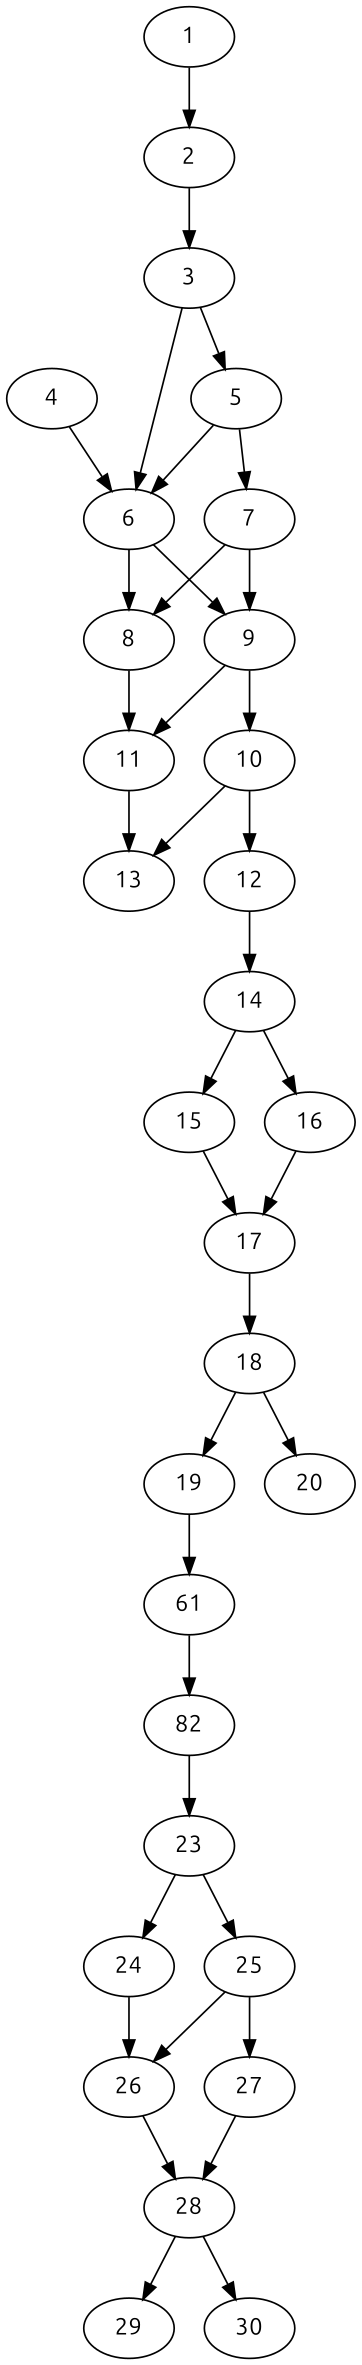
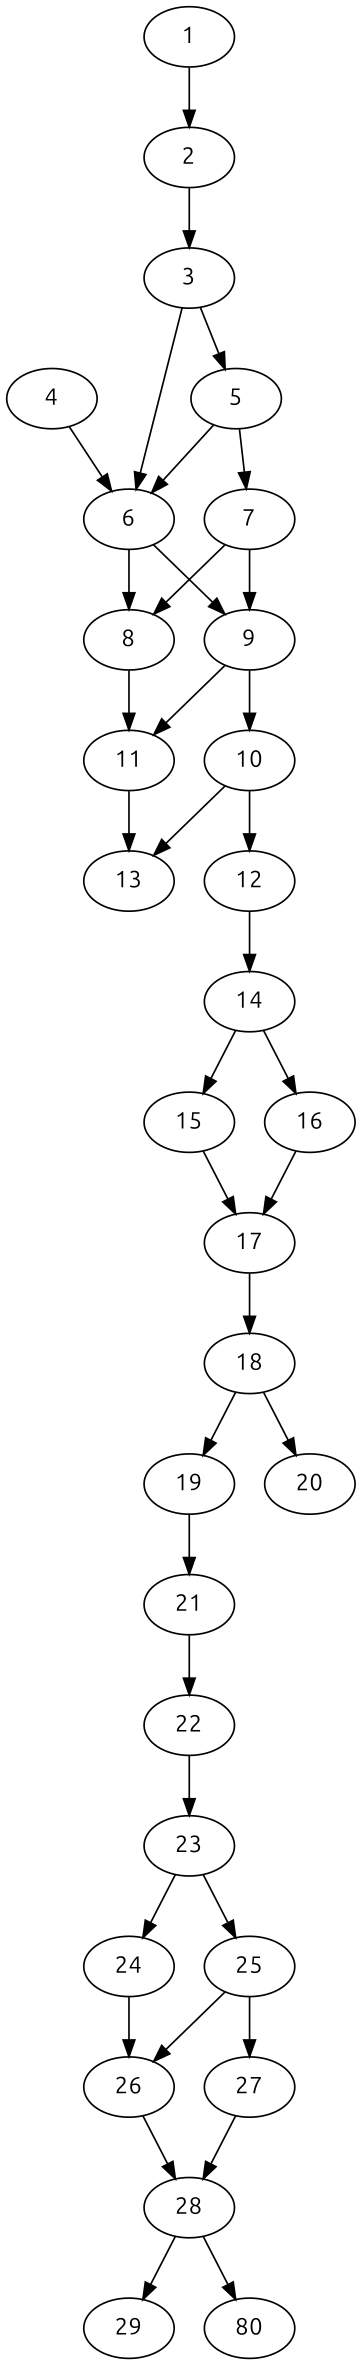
(189, 1605) -> (189, 1605)
(189, 1725) -> (189, 1725)
(250, 2328) -> (250, 2328)
